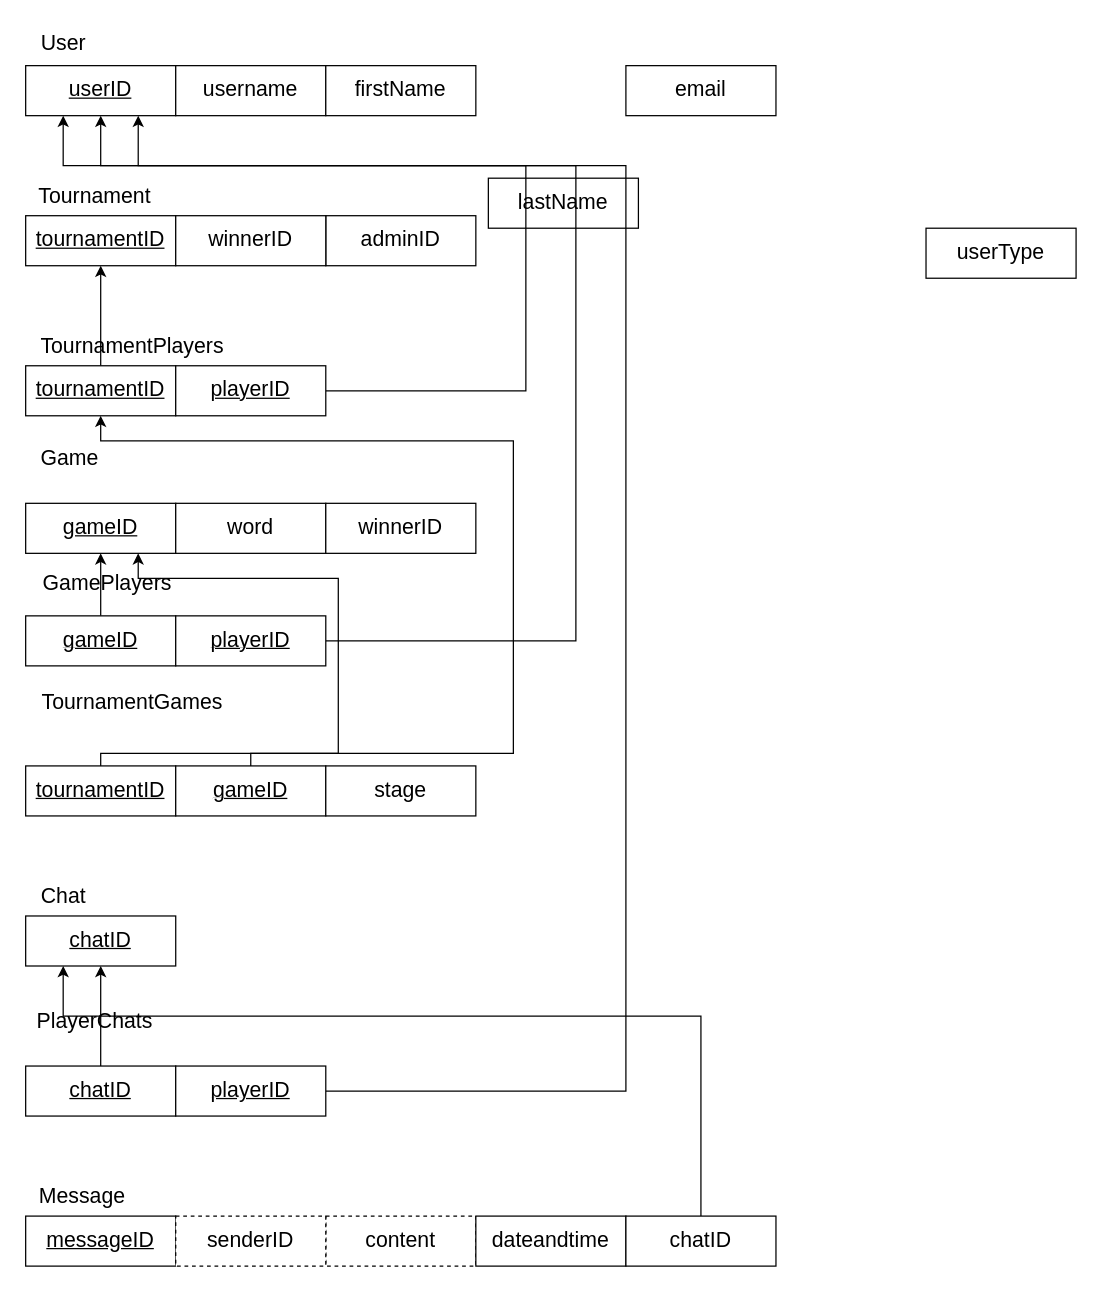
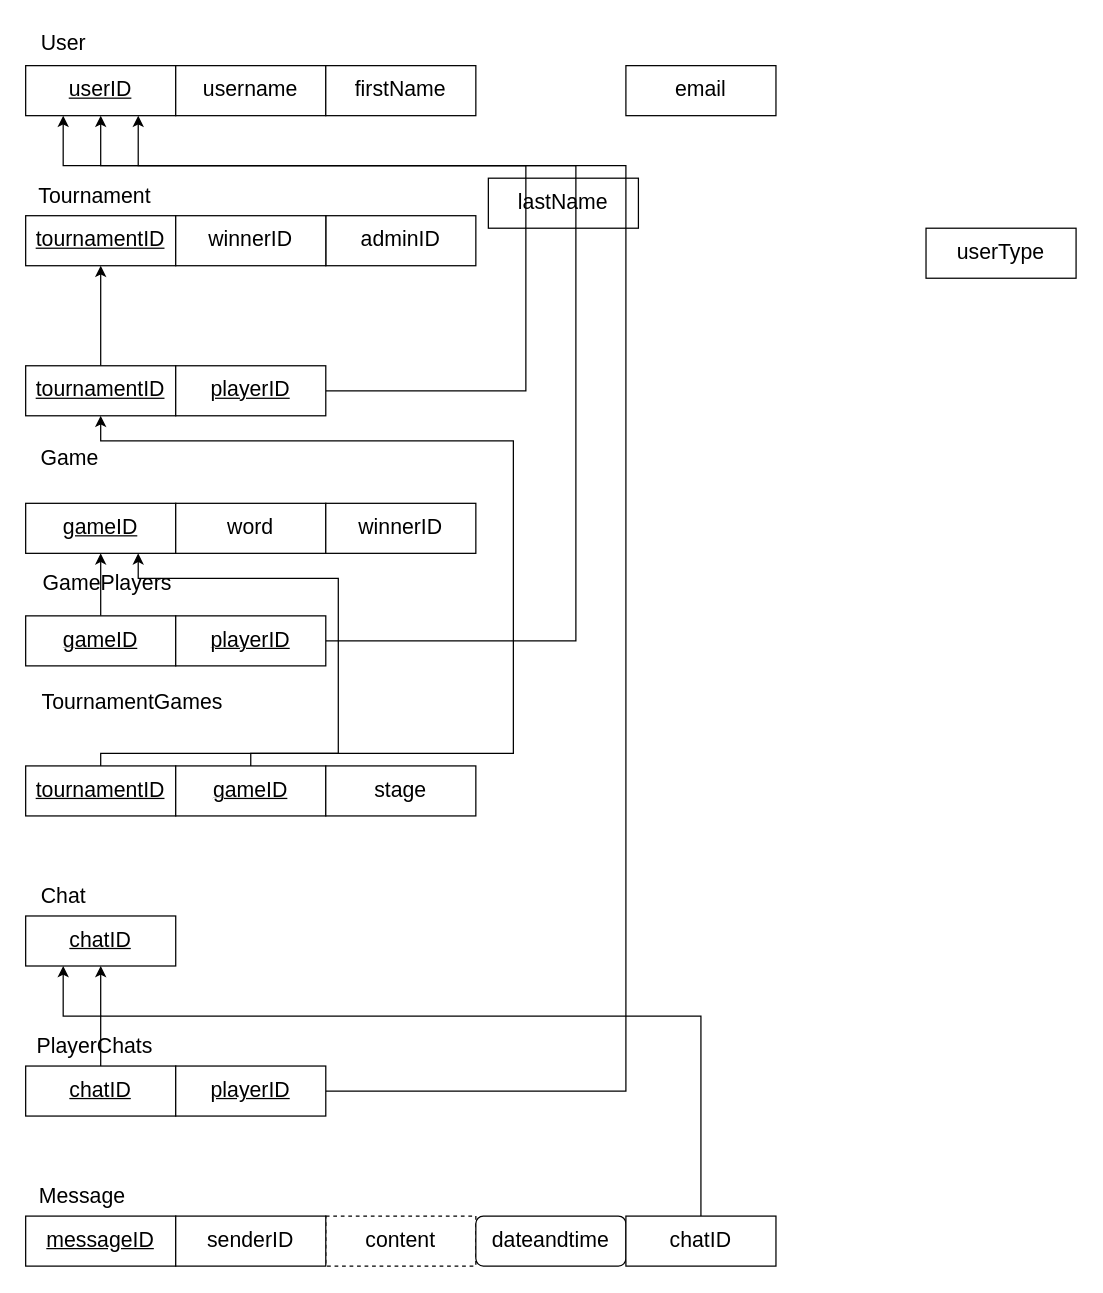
(132, 347) -> none
(94, 1022) -> (94, 1047)
(251, 1241) -> (251, 1241)
(551, 1241) -> (551, 1241)
